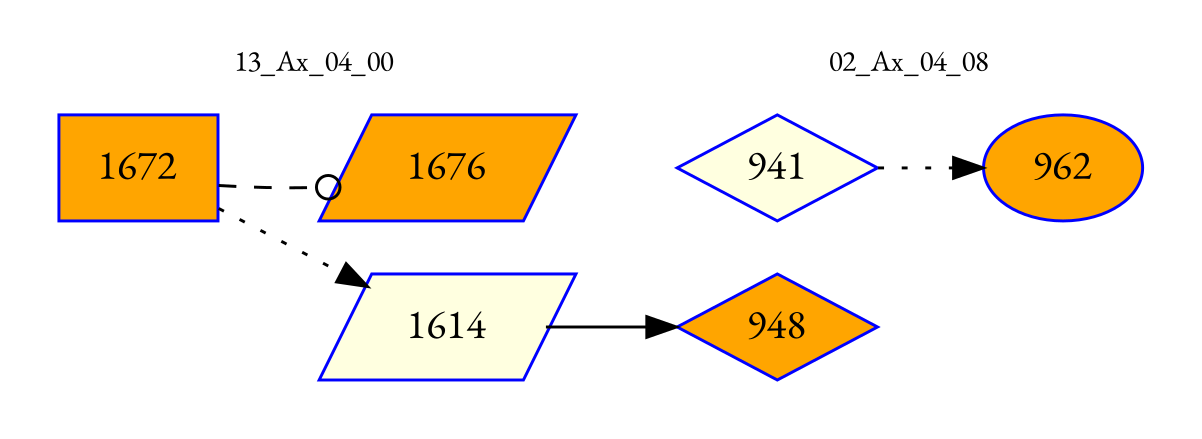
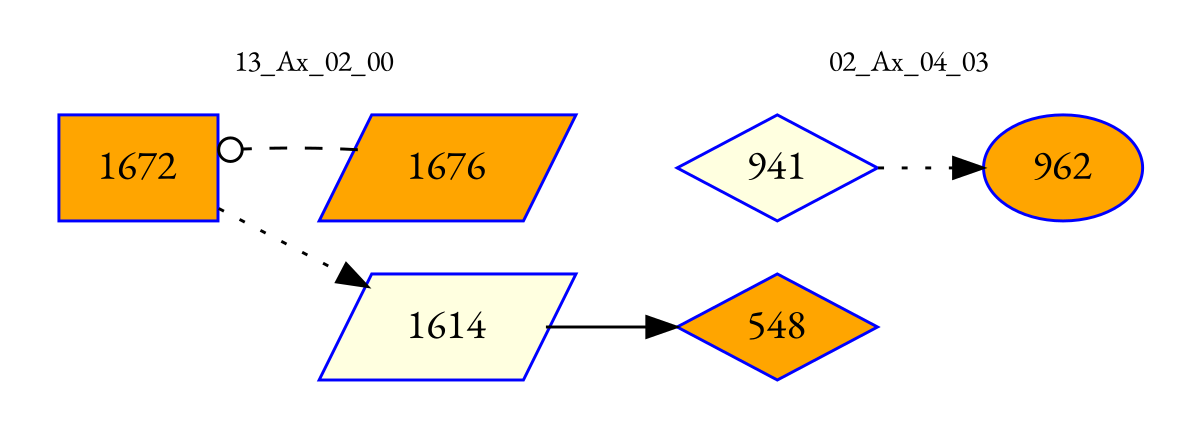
(315, 63) -> (315, 63)
(910, 63) -> (910, 63)
(267, 188) -> (300, 148)
(777, 327) -> (777, 327)
